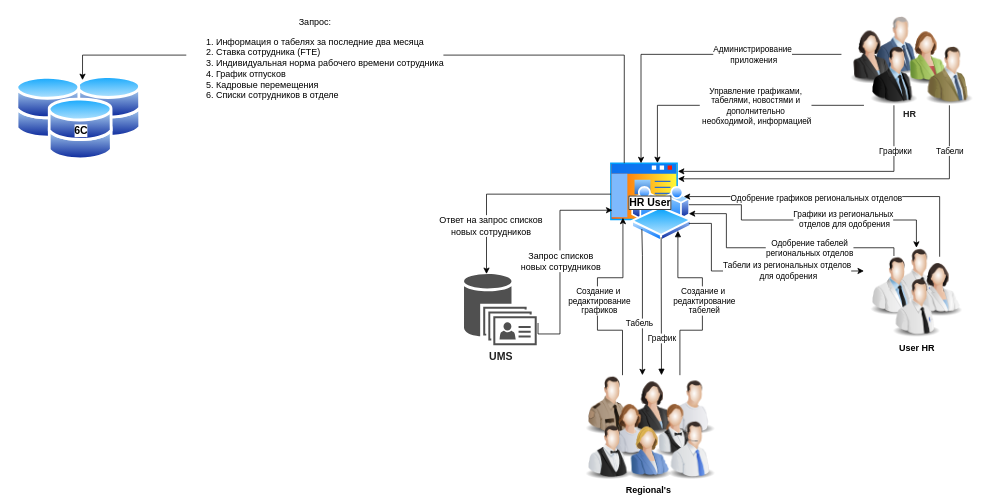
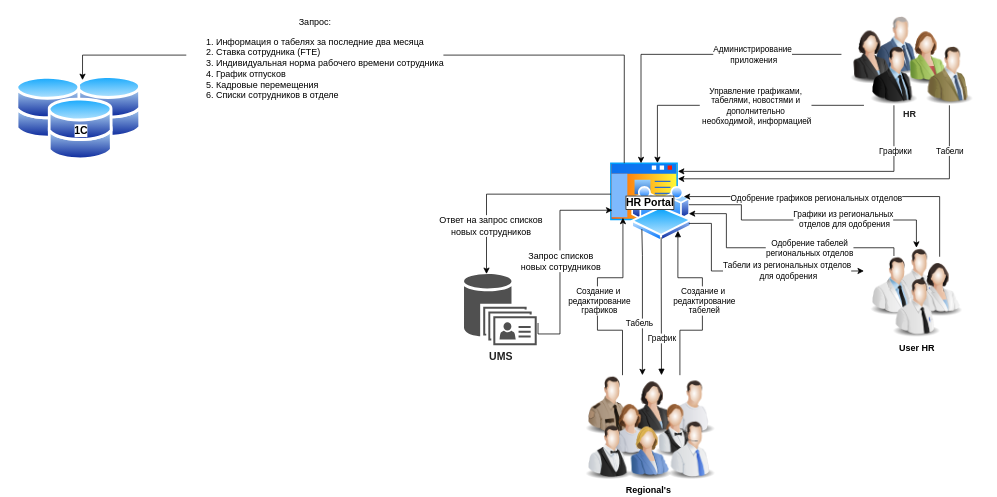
(81, 131) -> (81, 131)
(650, 203) -> (650, 203)
